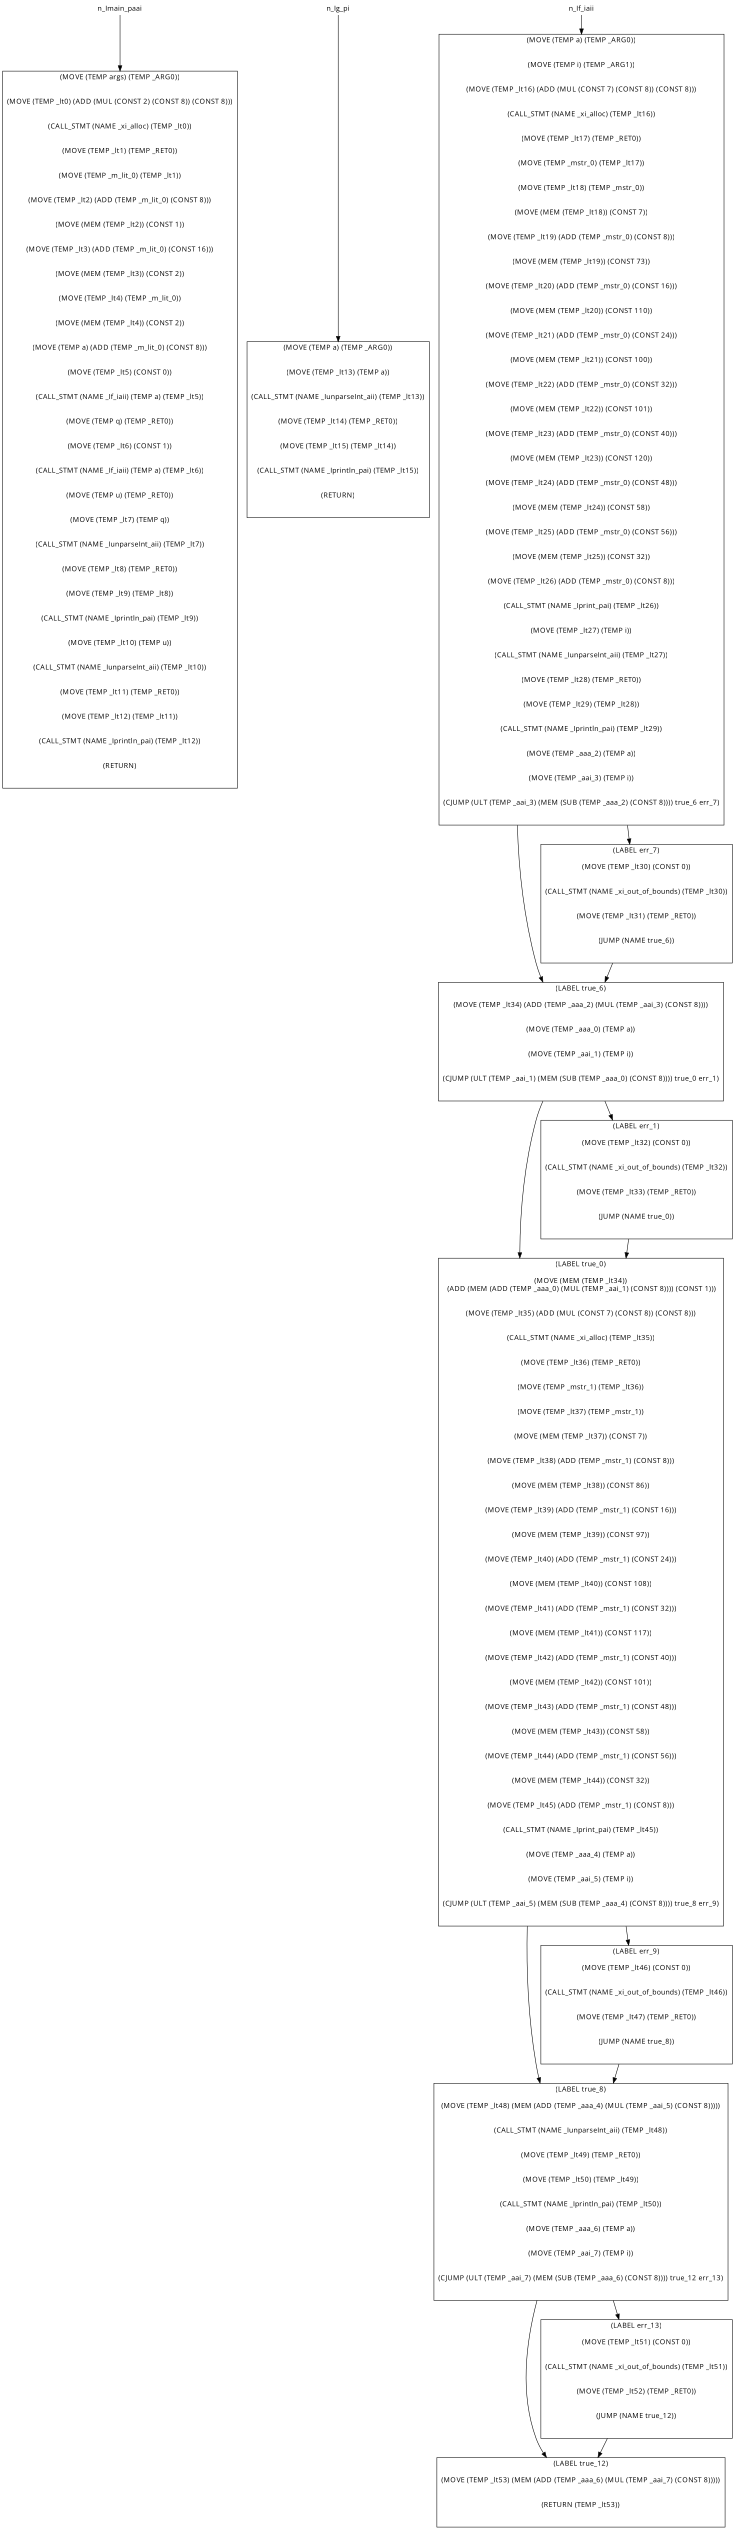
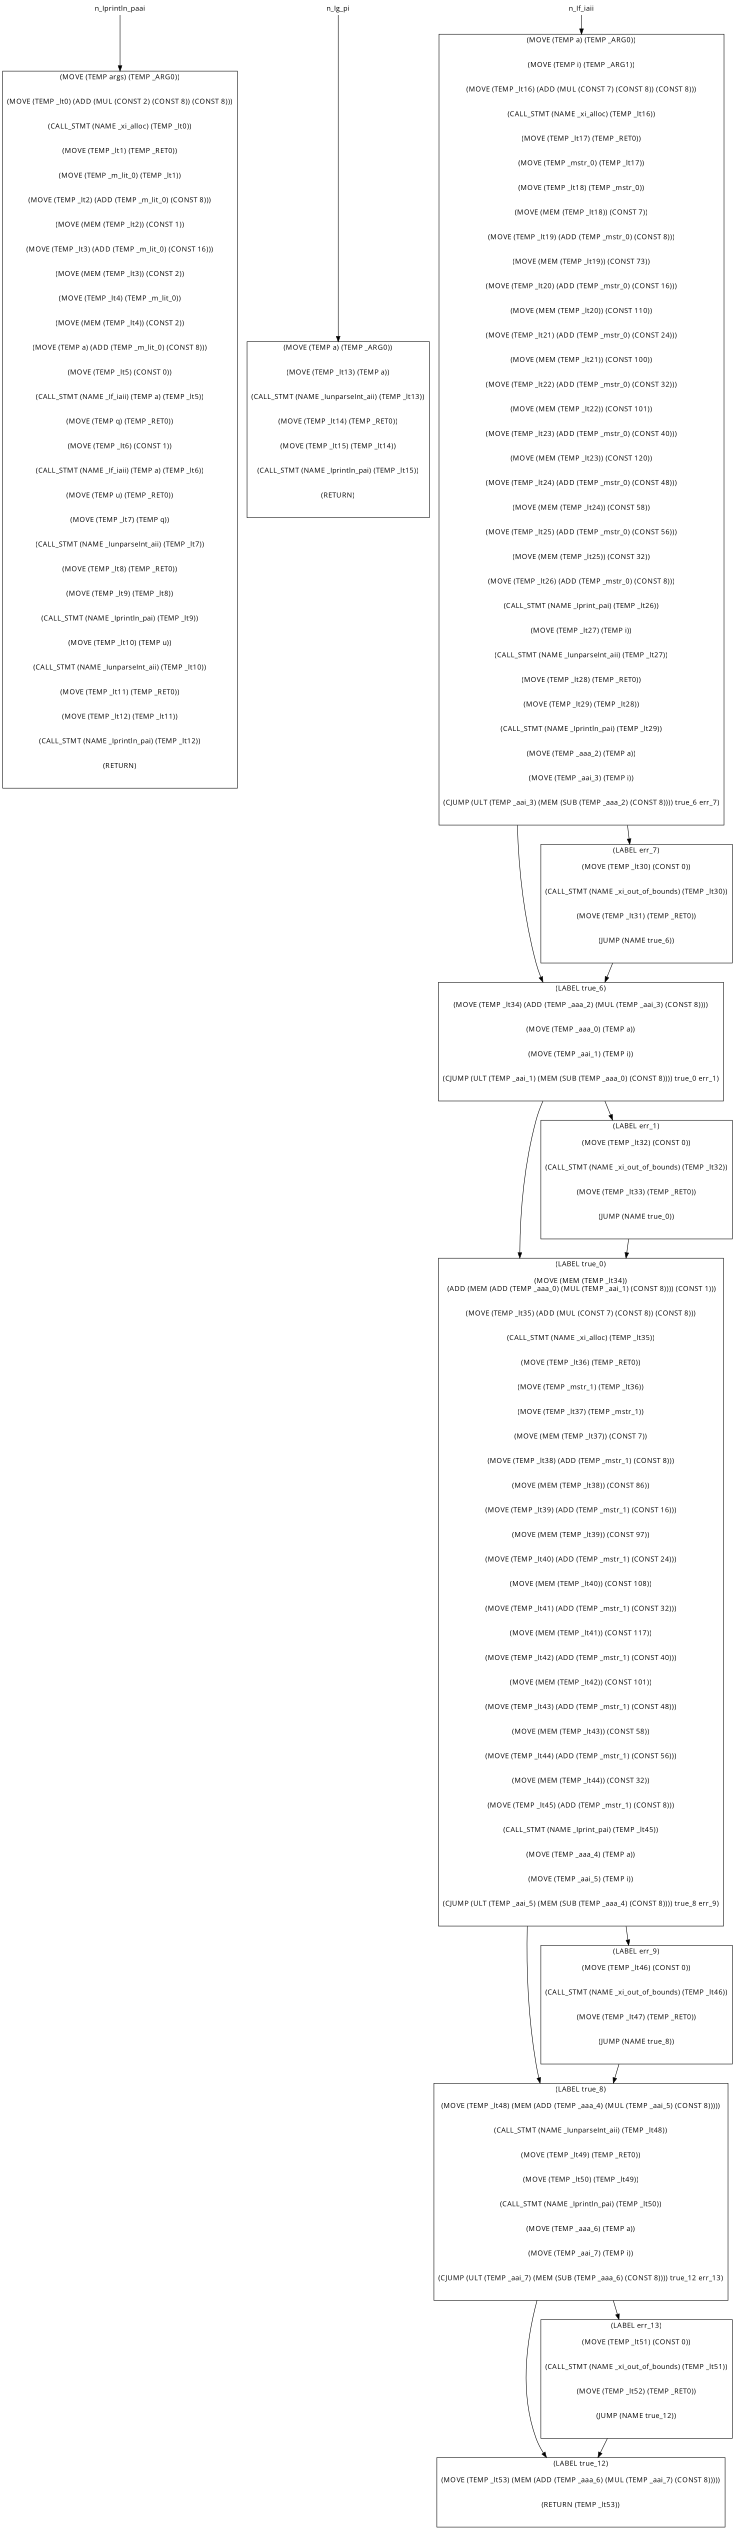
(120, 9) -> (120, 9)
